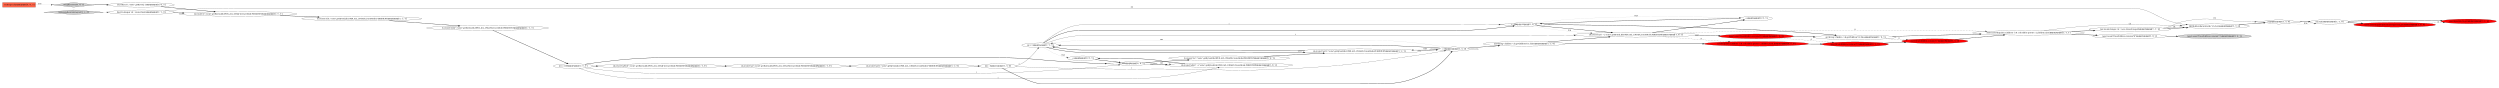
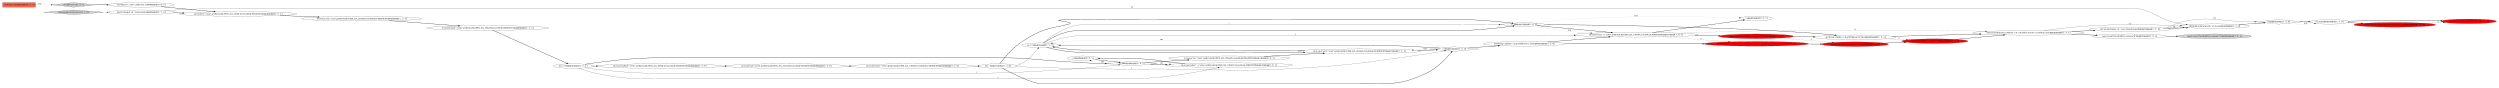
(1641, 20) -> (1238, 19)
(1055, 54) -> (1100, 63)
